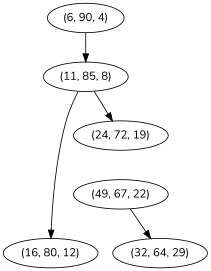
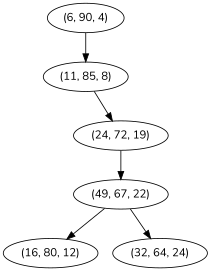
(58, 159) -> (89, 221)
none -> (121, 161)
(160, 253) -> (160, 253)
